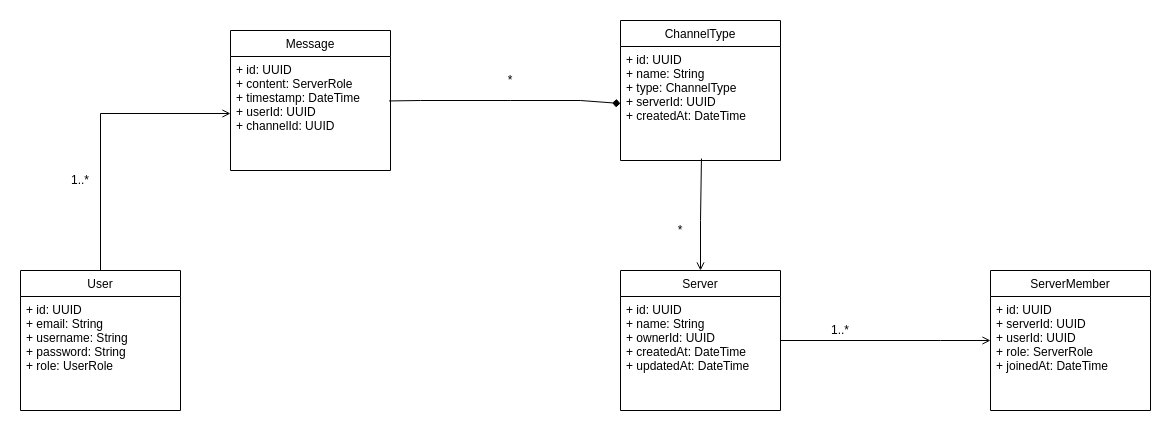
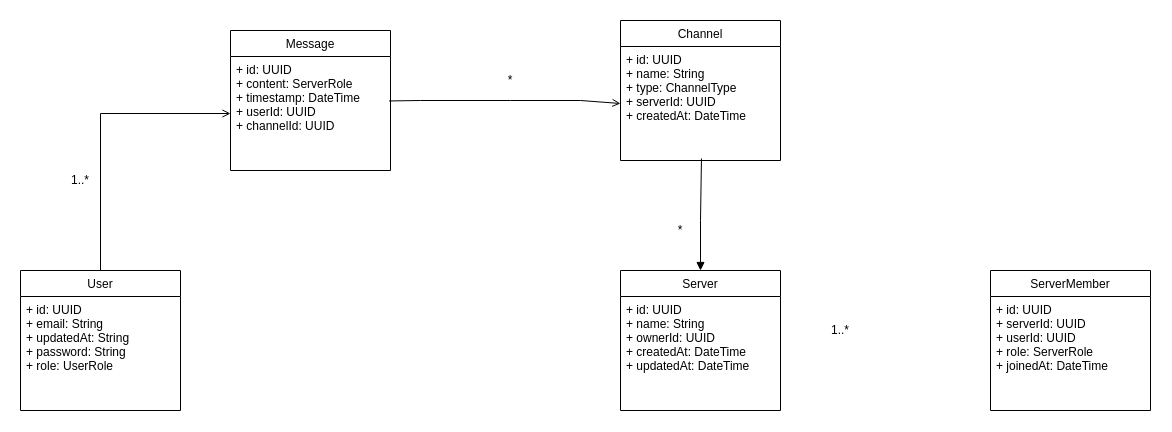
(700, 34) -> (700, 34)
(612, 103) -> (614, 103)
(701, 263) -> (701, 261)
(53, 310) -> (53, 310)
(885, 341) -> none
